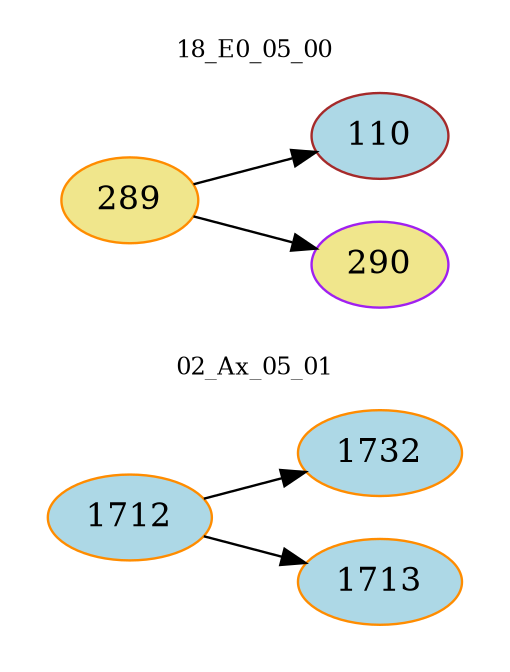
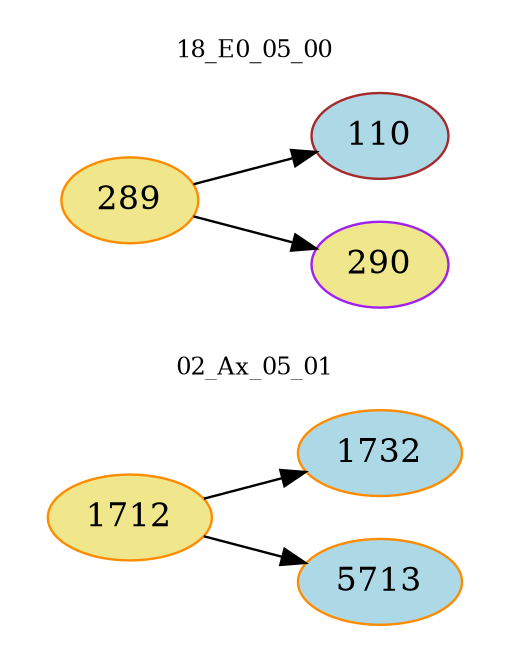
(130, 517) -> (130, 517)
(380, 582) -> (380, 582)
